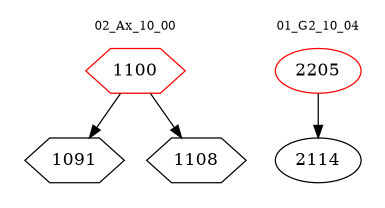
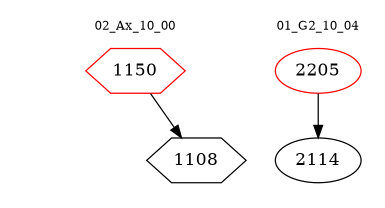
(135, 71) -> (135, 71)
(75, 160) -> none
